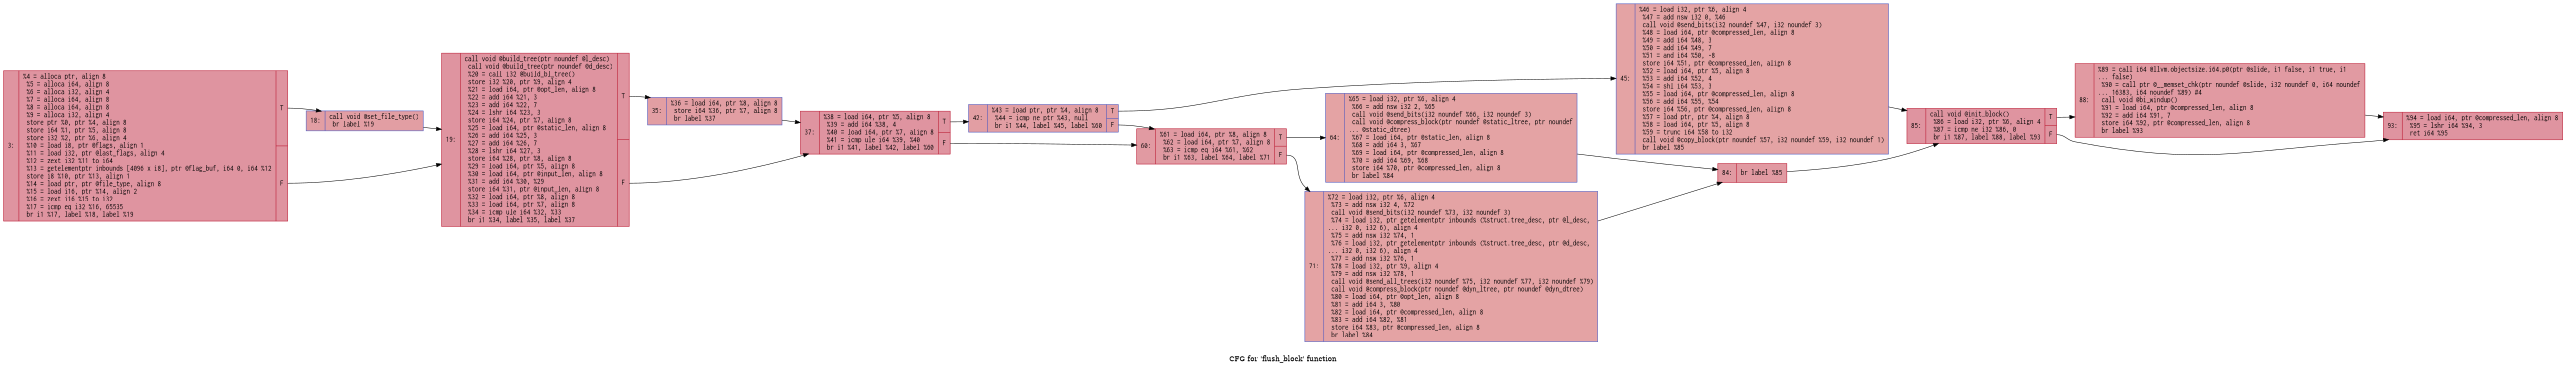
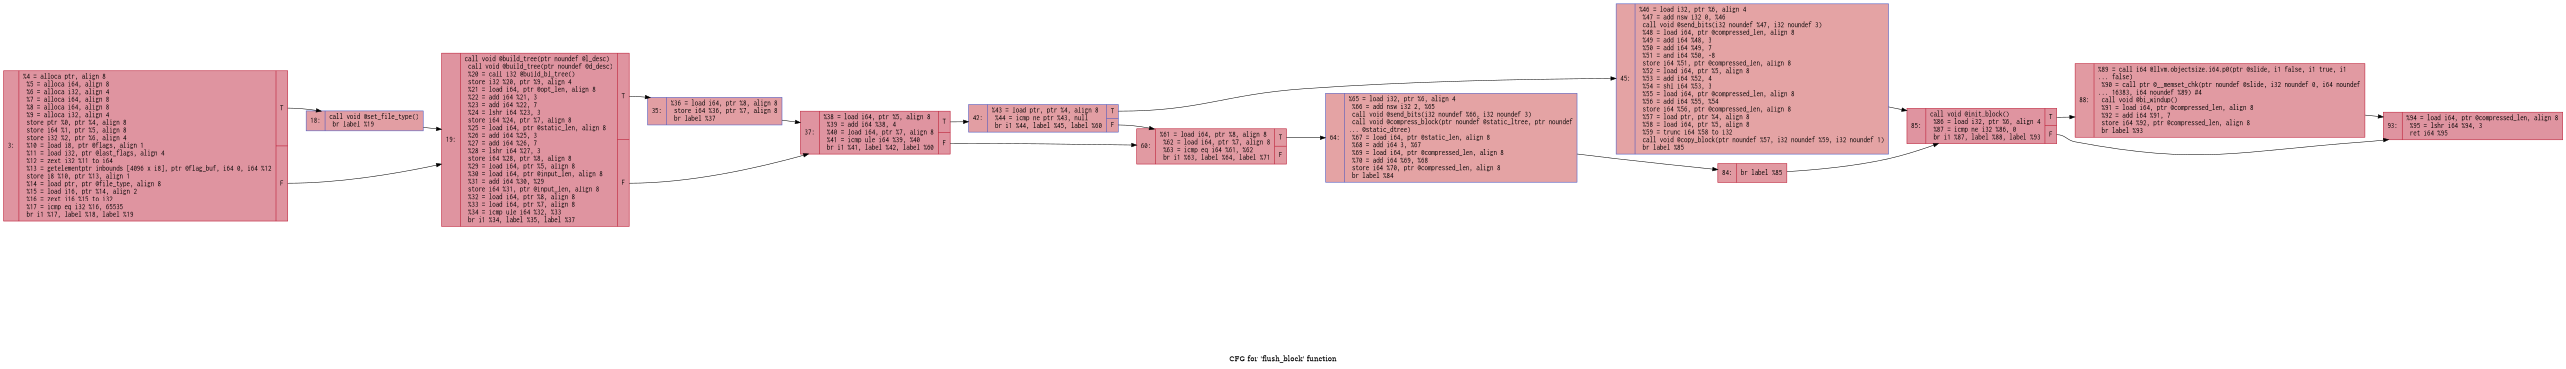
(1451, 267) -> none
